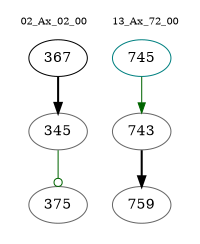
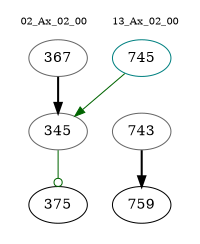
(146, 22) -> (146, 22)
(58, 58) -> (58, 58)
(142, 90) -> (111, 85)
(58, 205) -> (58, 205)
(142, 205) -> (142, 205)
